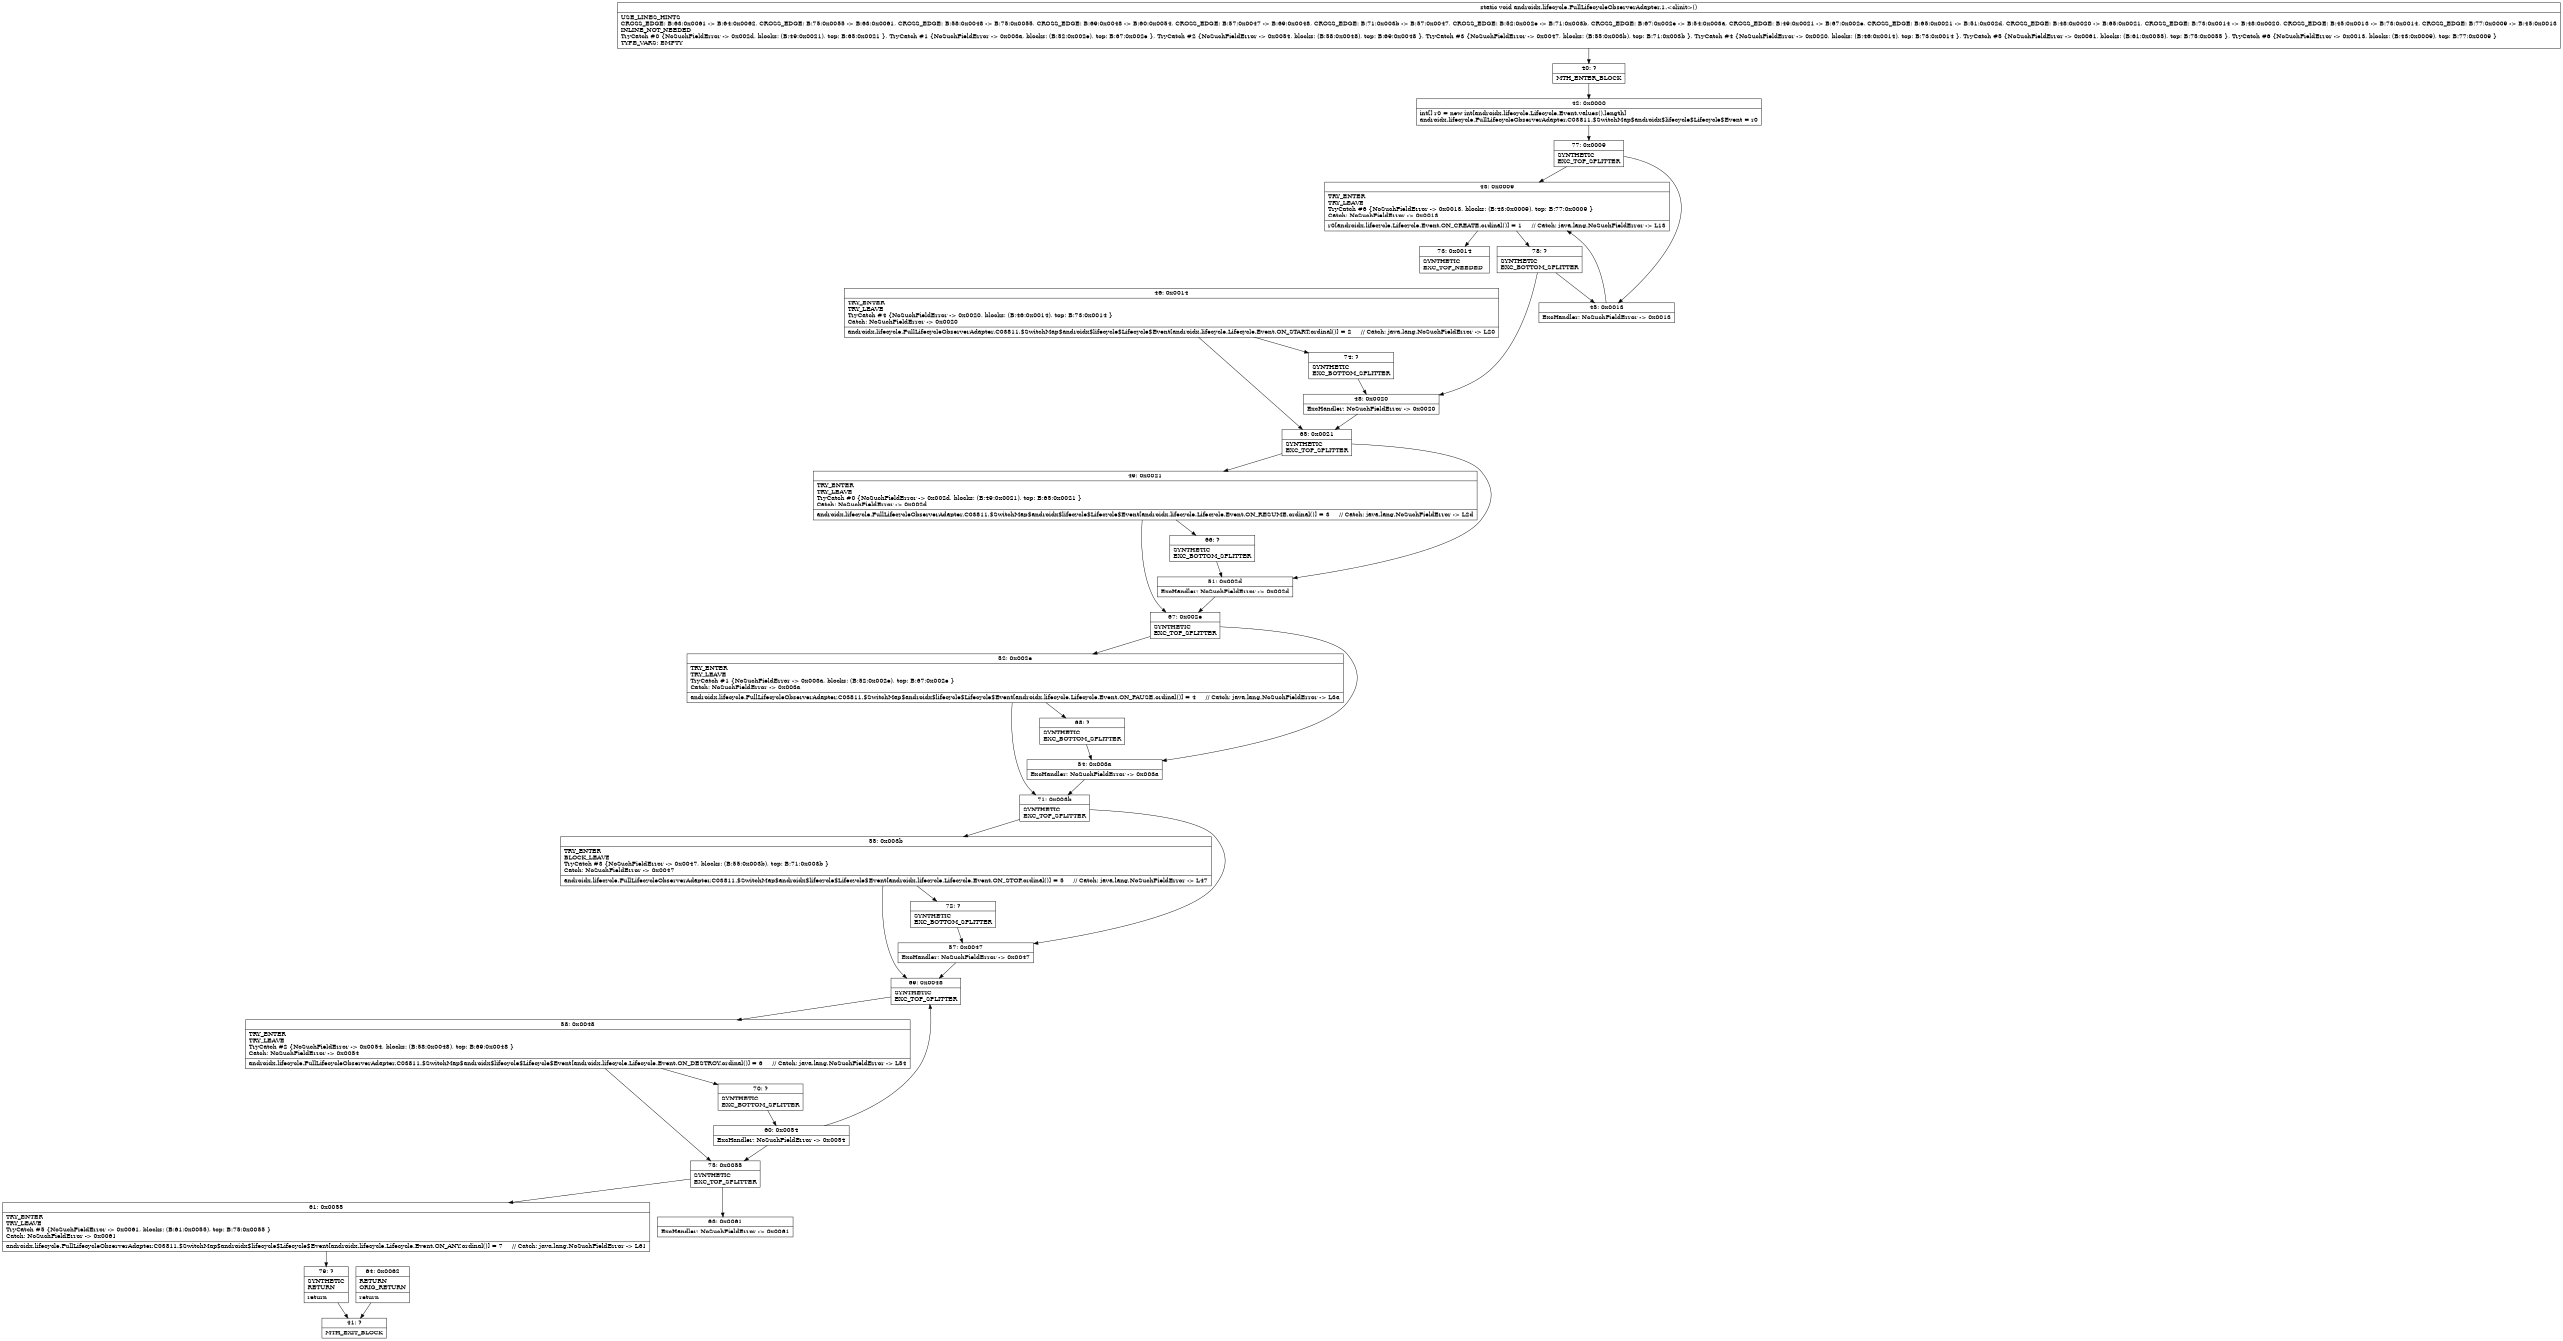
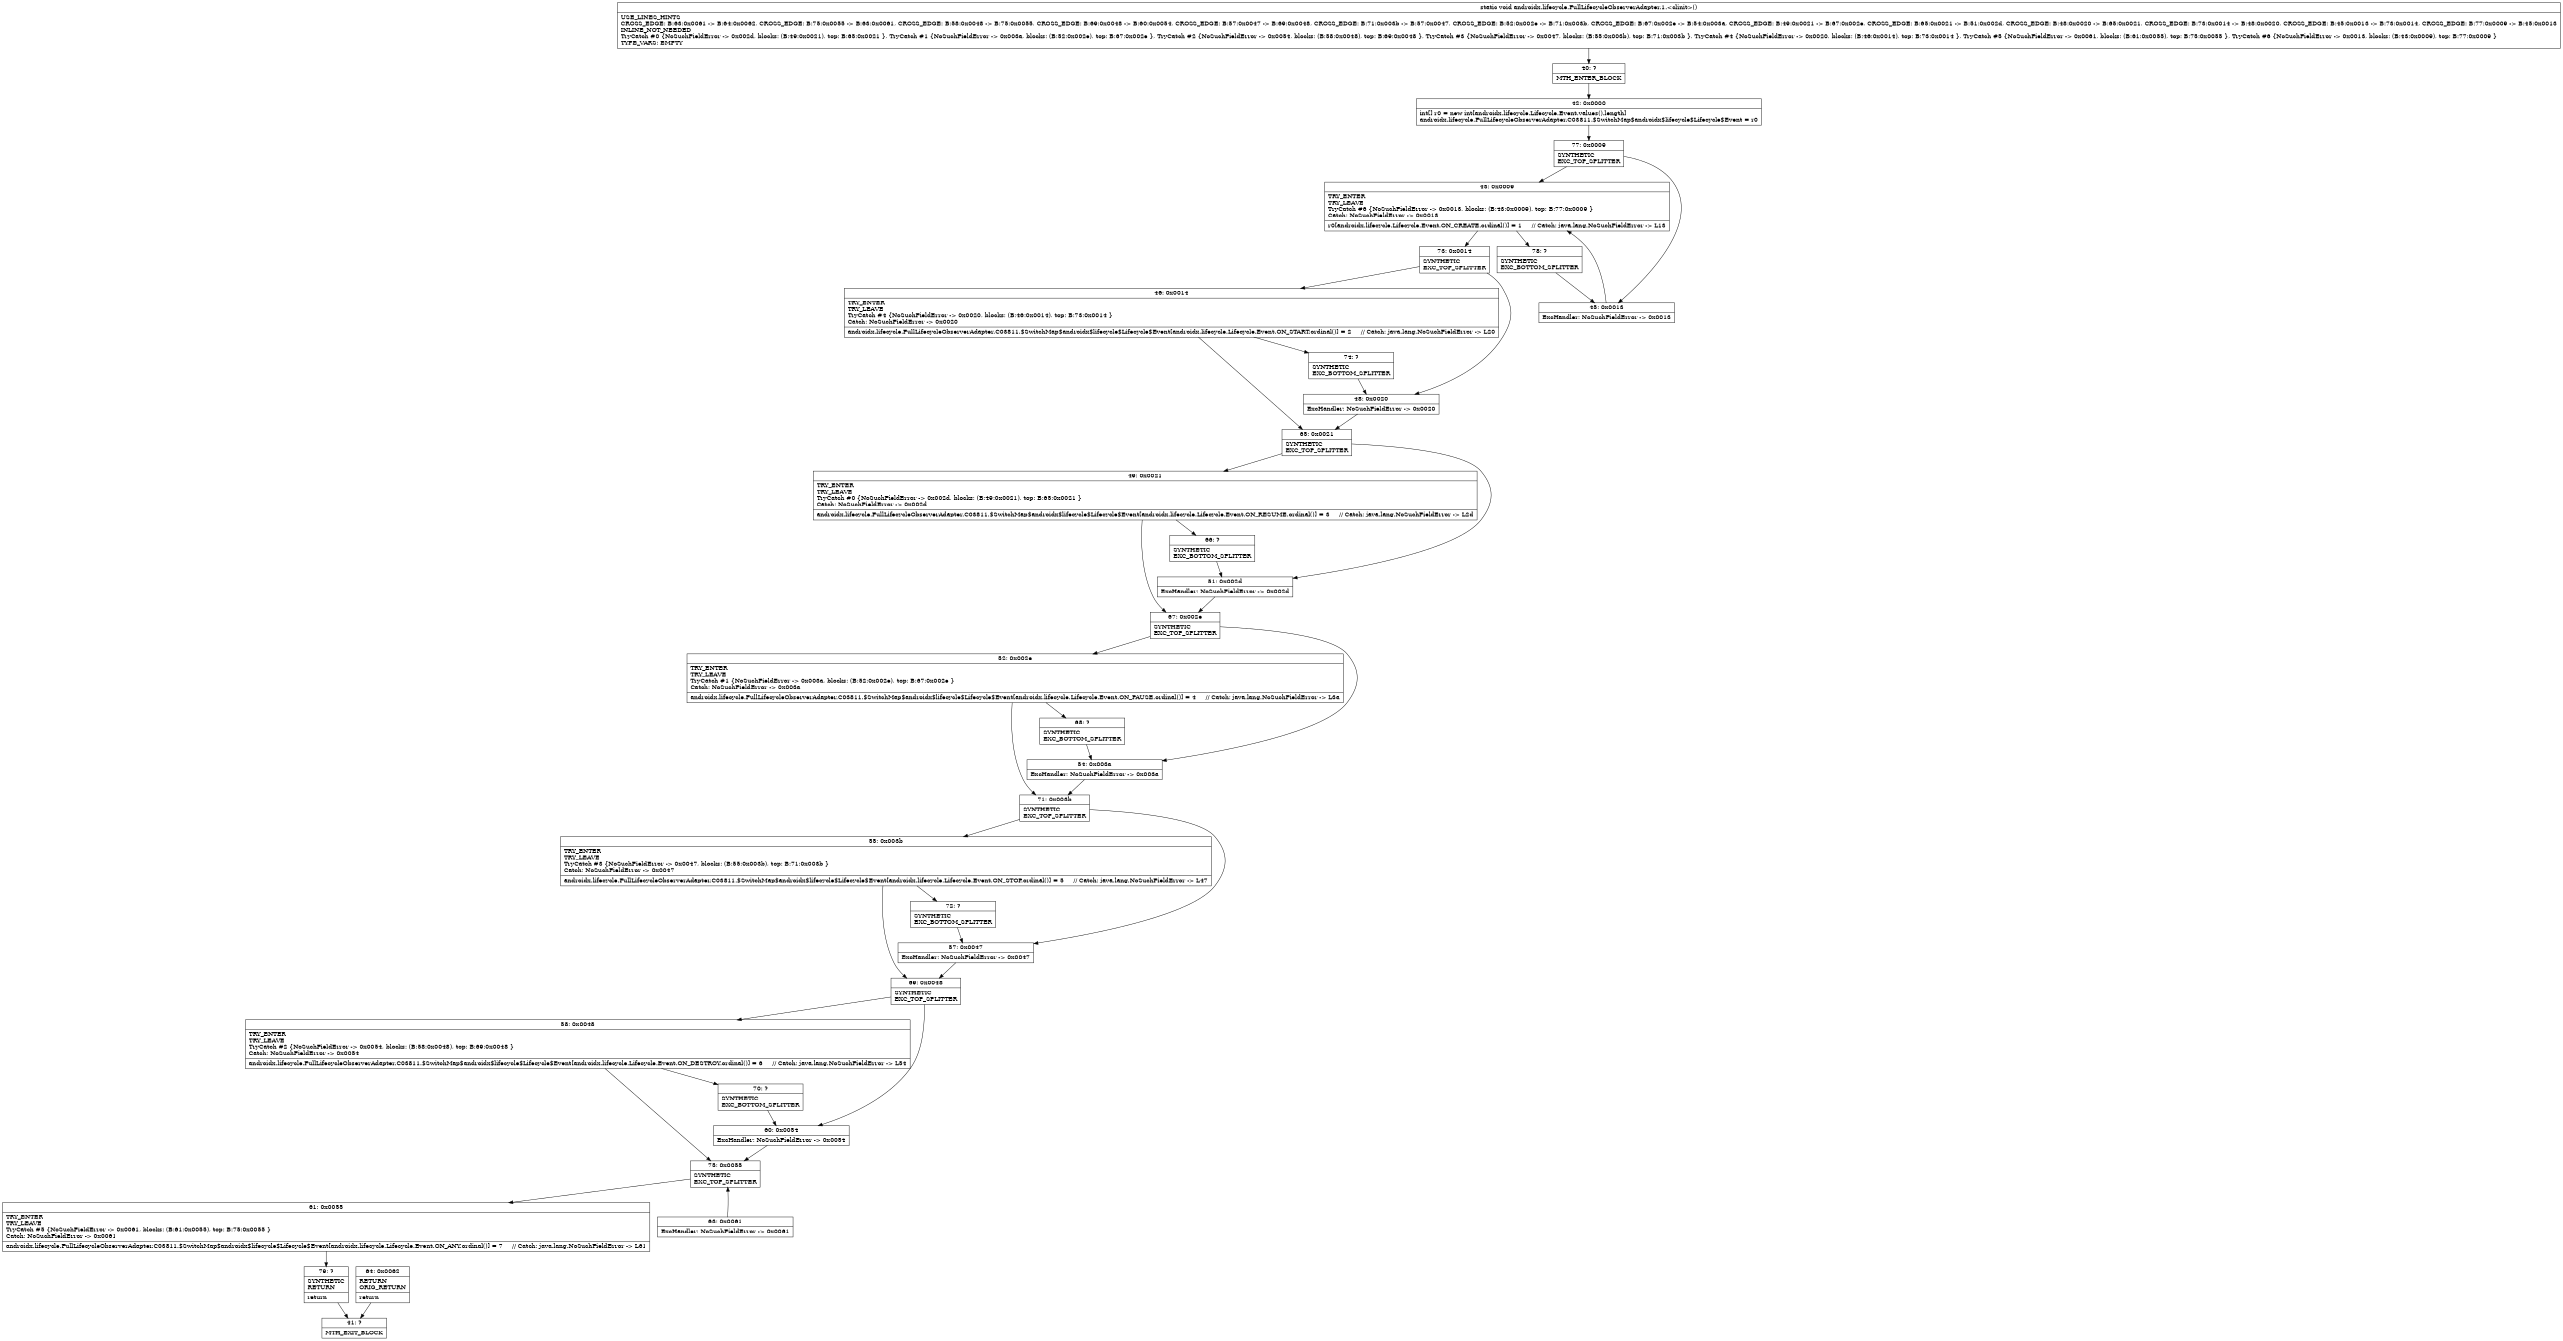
(1453, 268) -> (1455, 268)
none -> (1362, 277)
(1508, 348) -> (1494, 349)
(587, 858) -> (582, 858)
(901, 1086) -> (897, 1083)
(722, 1200) -> (728, 1204)
